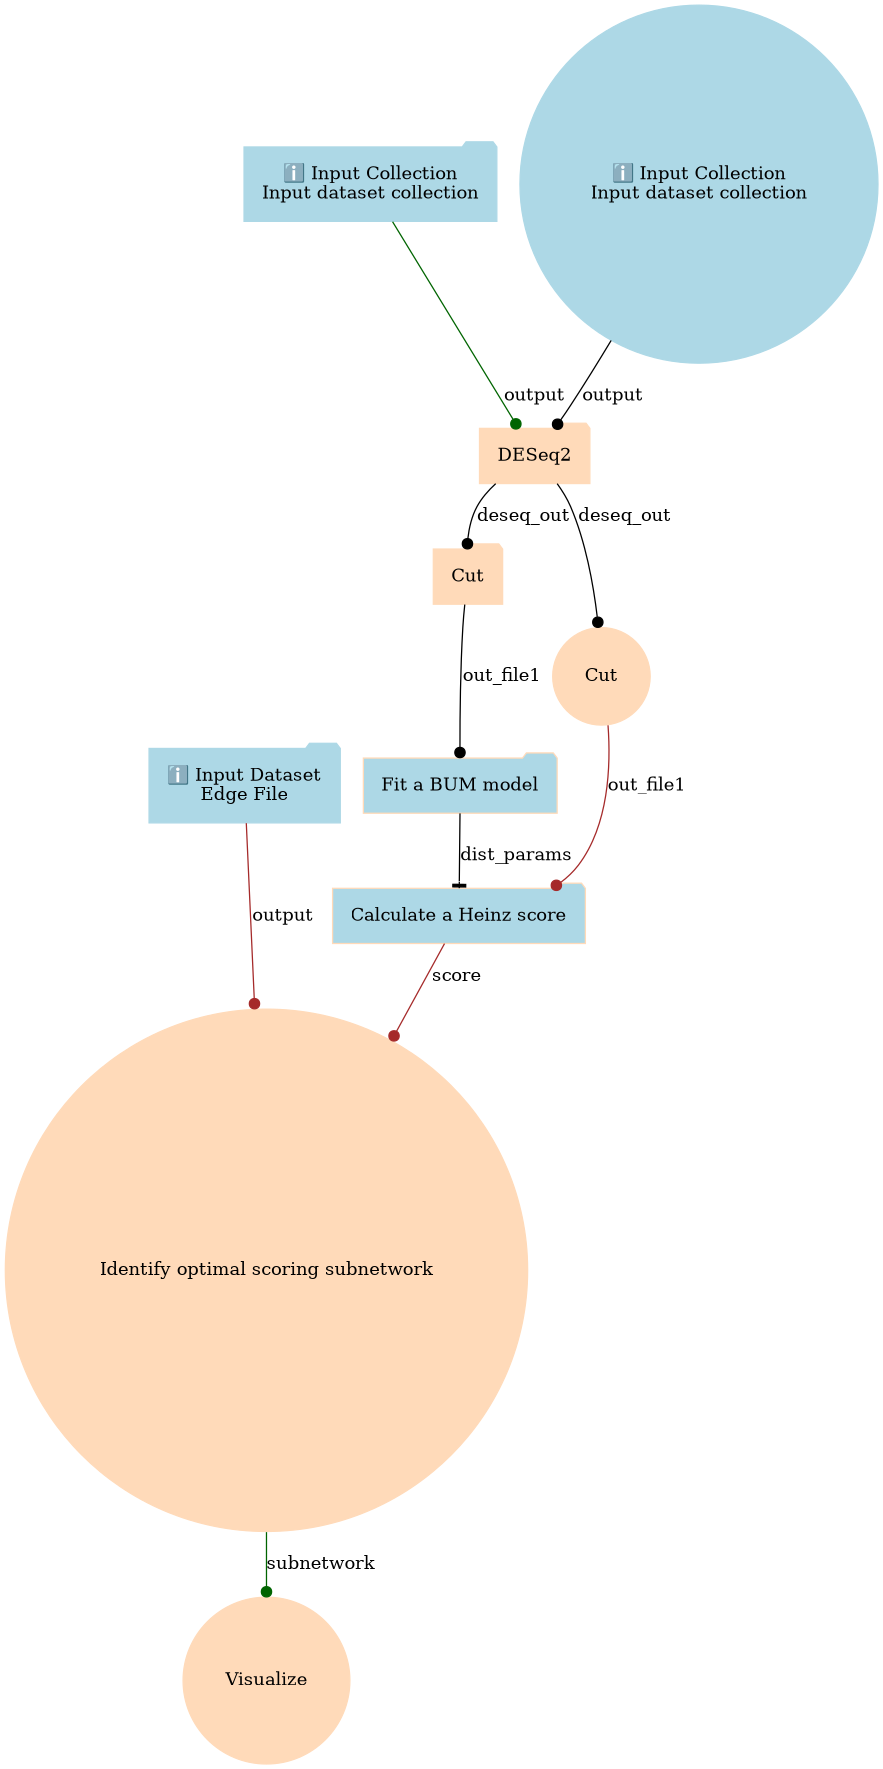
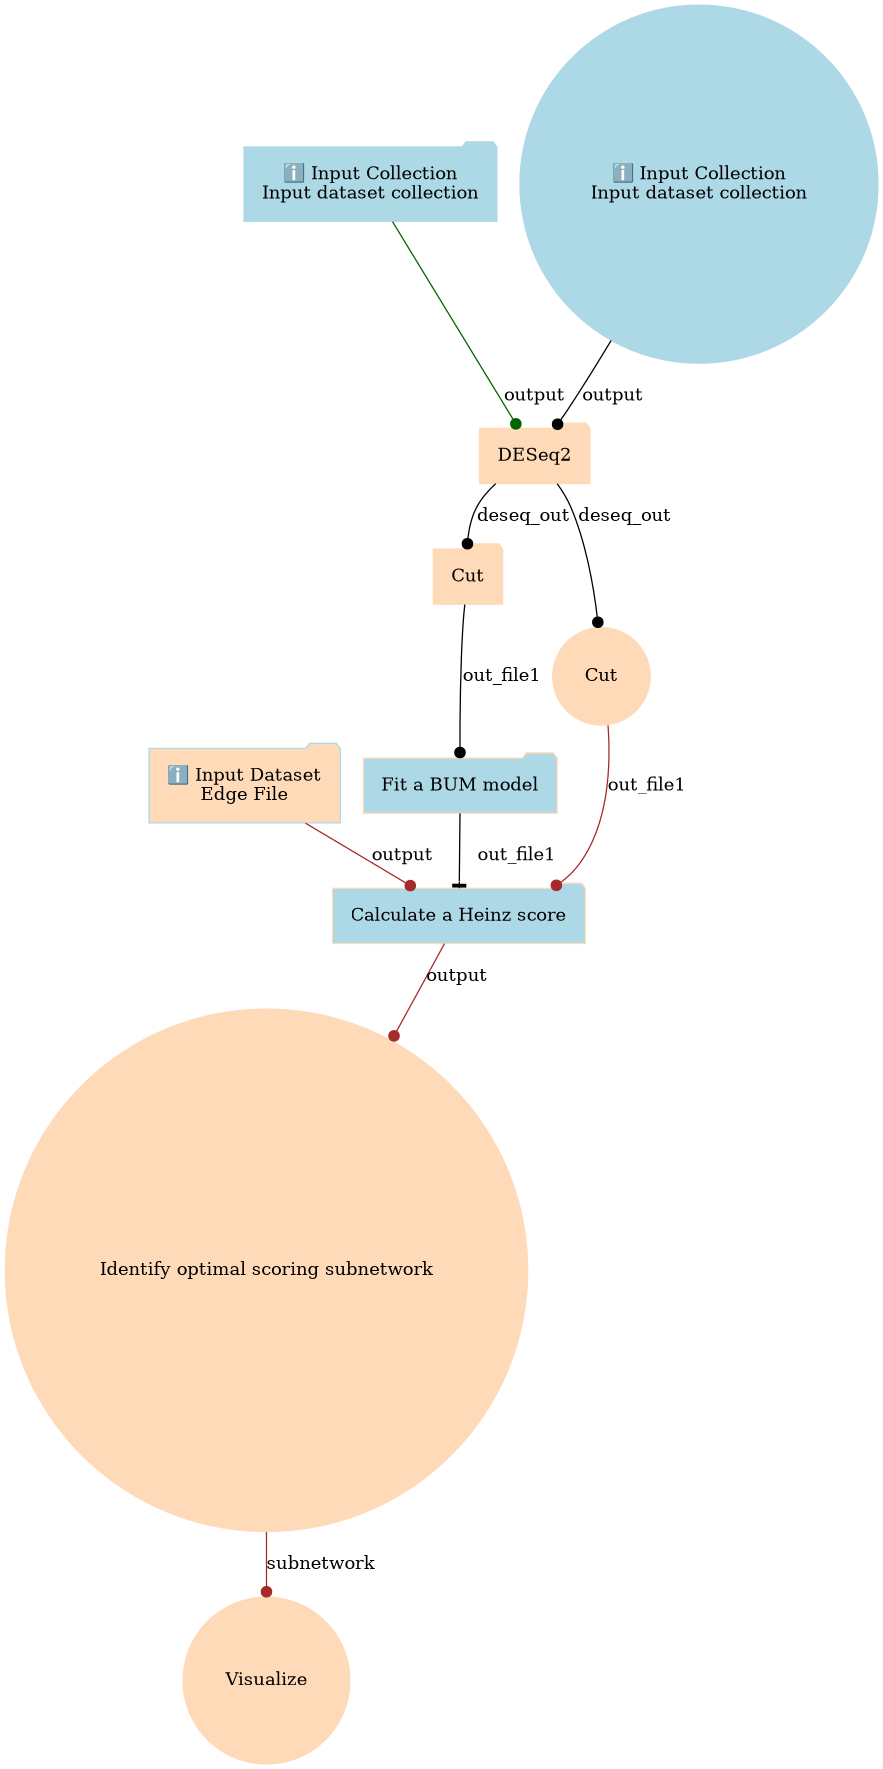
(245, 786) -> (245, 786)
(517, 856) -> (517, 856)
(250, 911) -> (356, 853)
(457, 976) -> (457, 976)
(266, 1559) -> (266, 1559)
